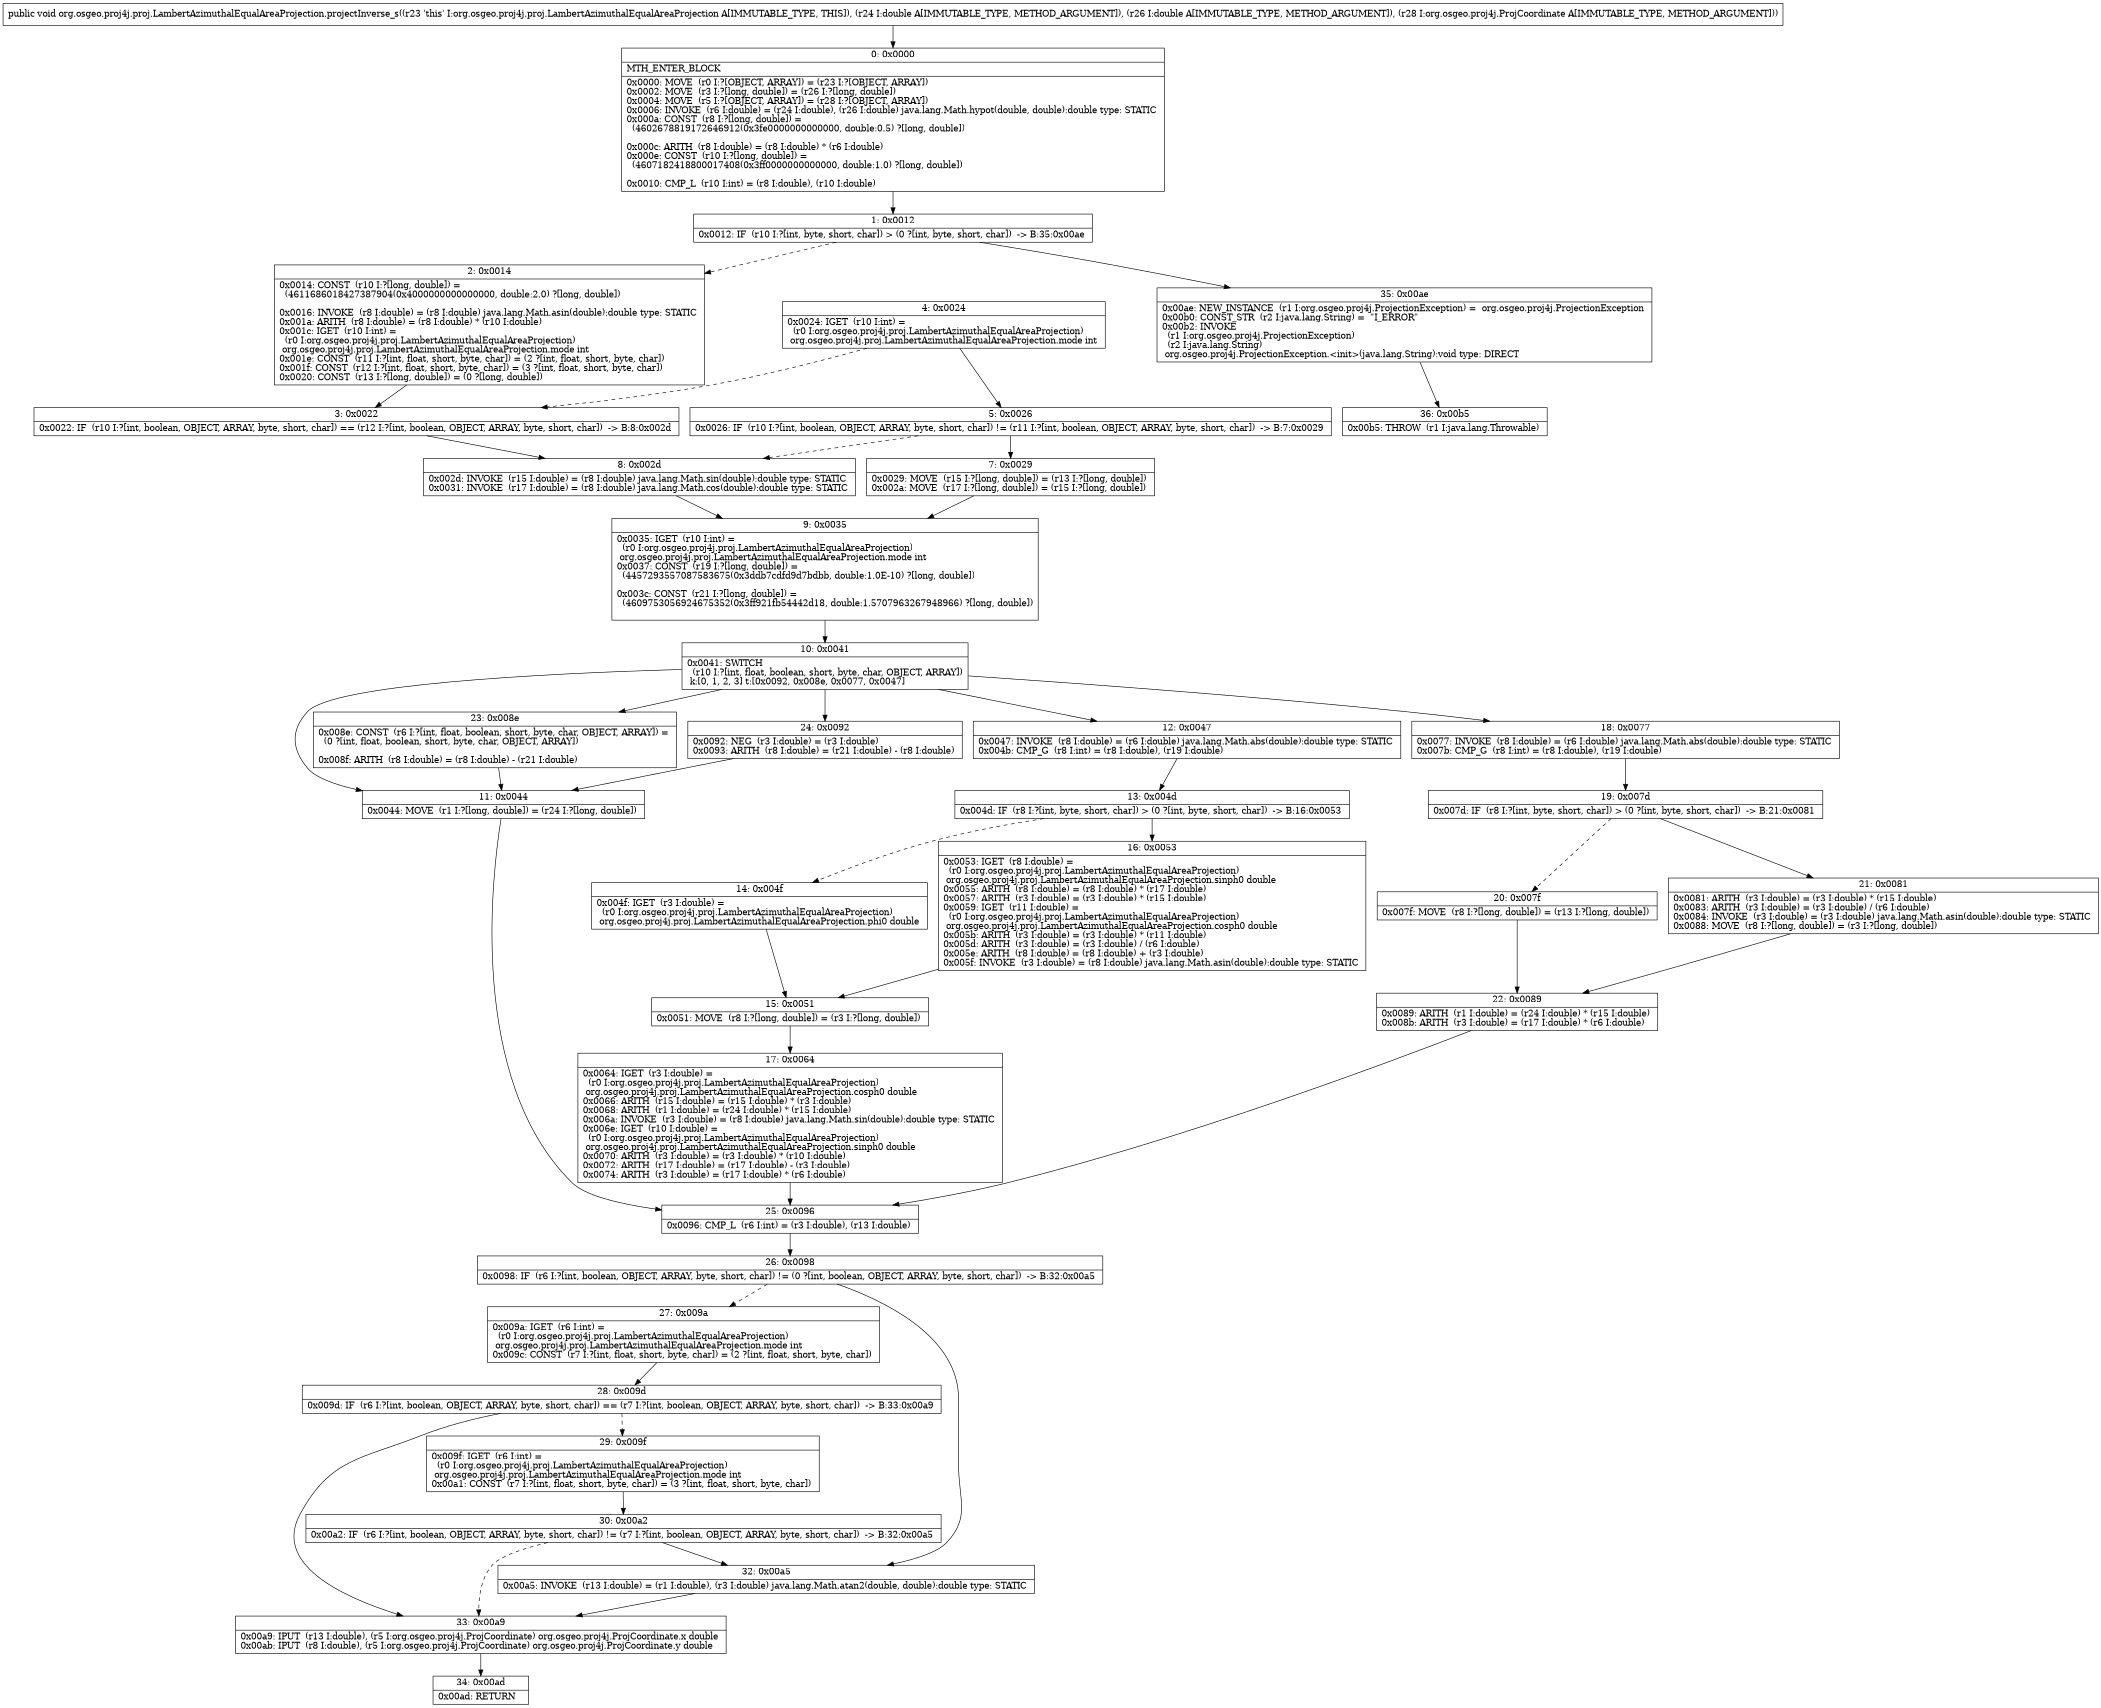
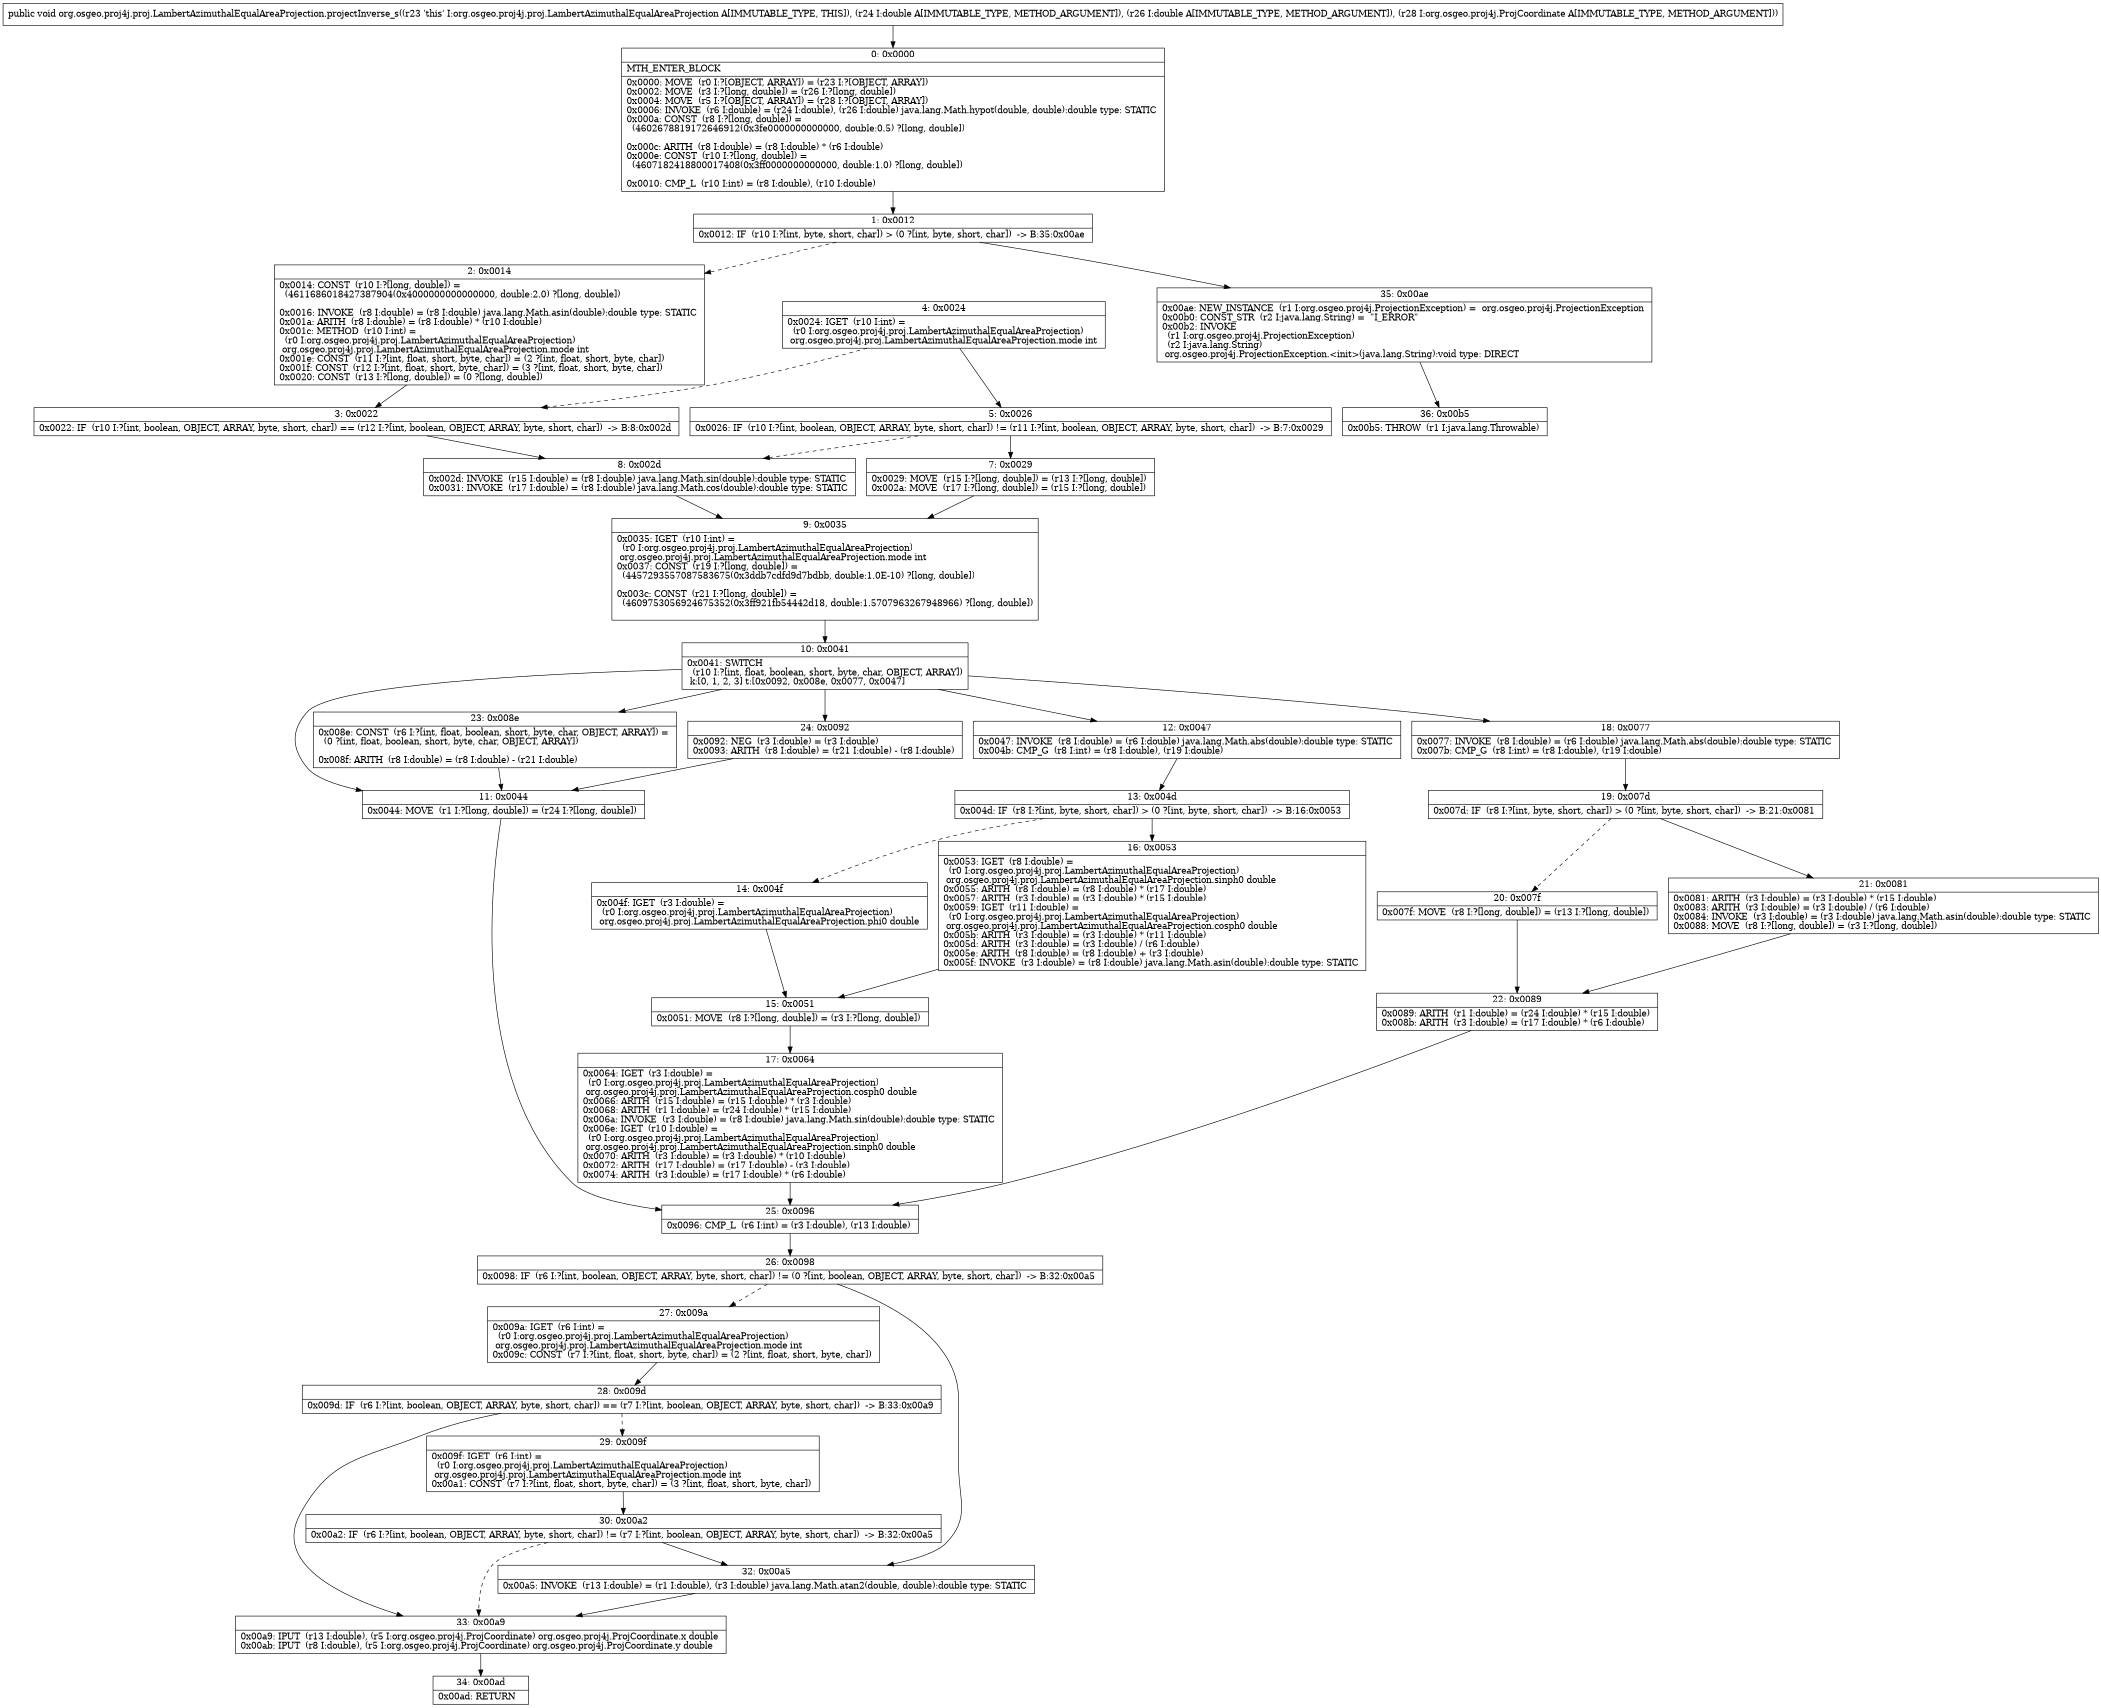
(339, 332) -> (349, 332)
